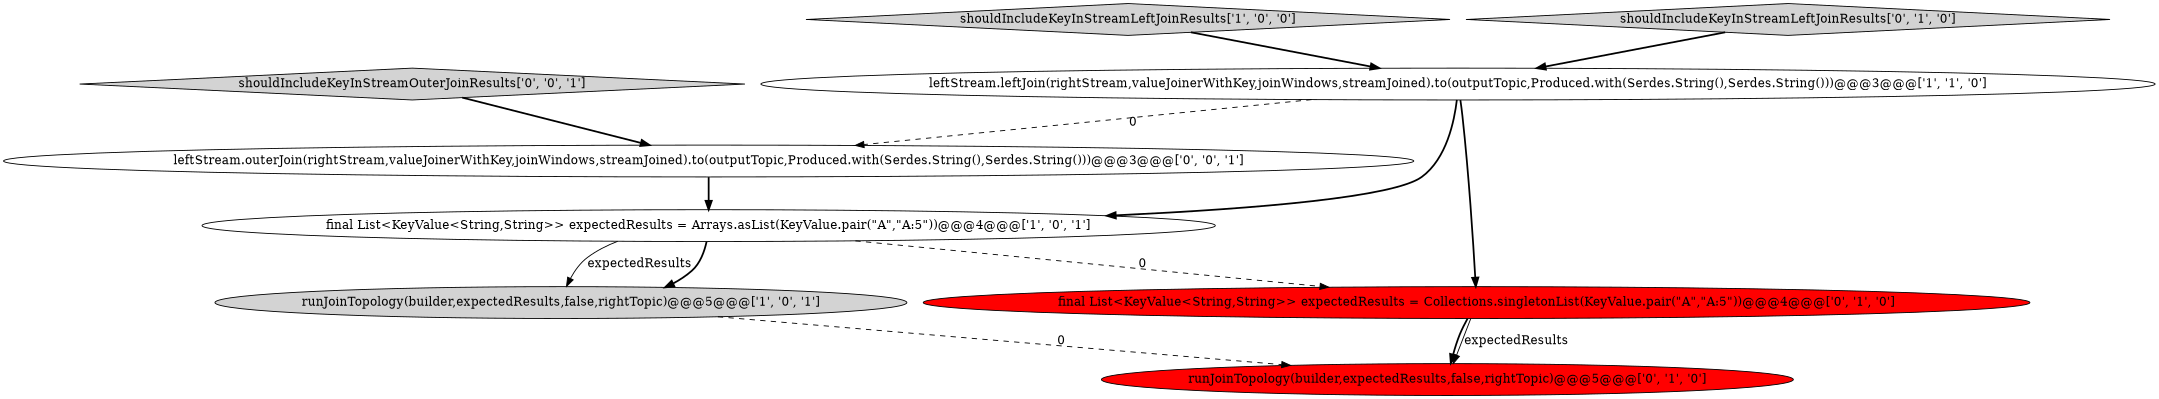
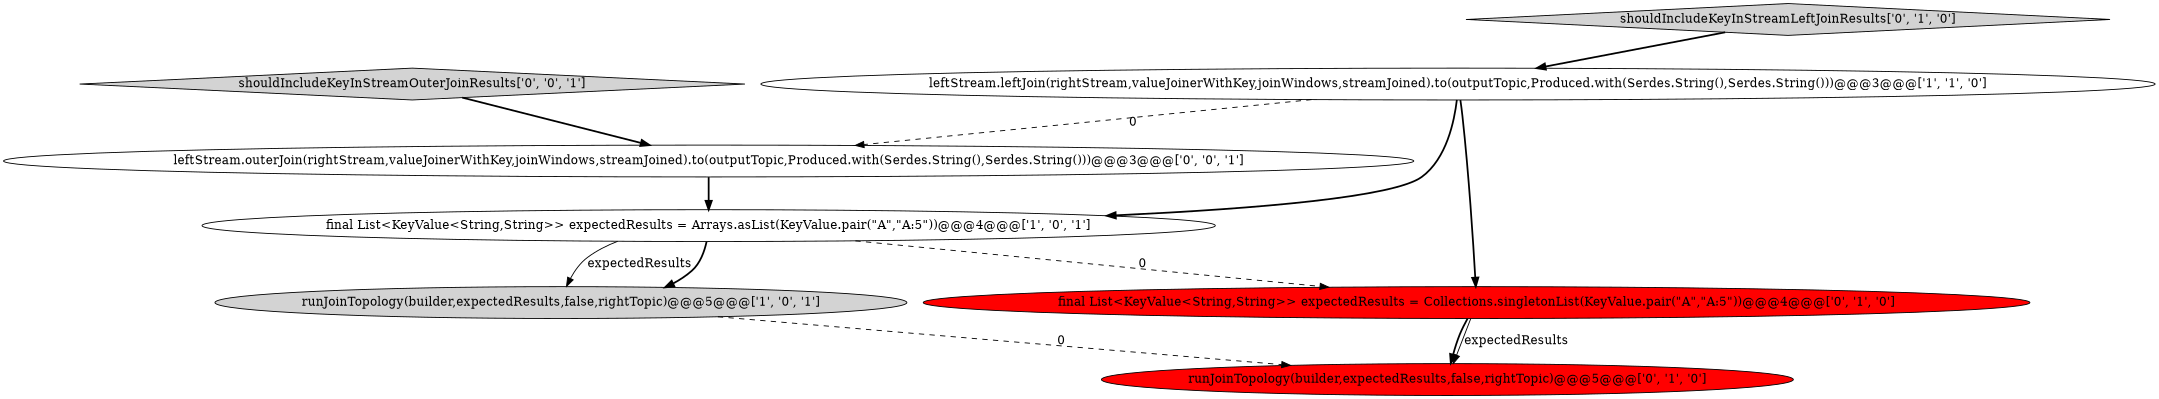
(1128, 19) -> none
